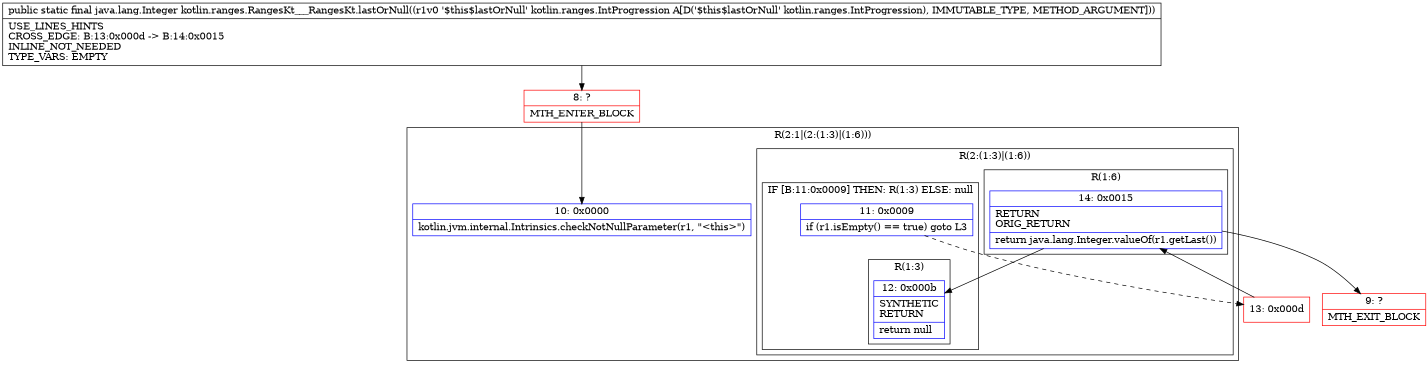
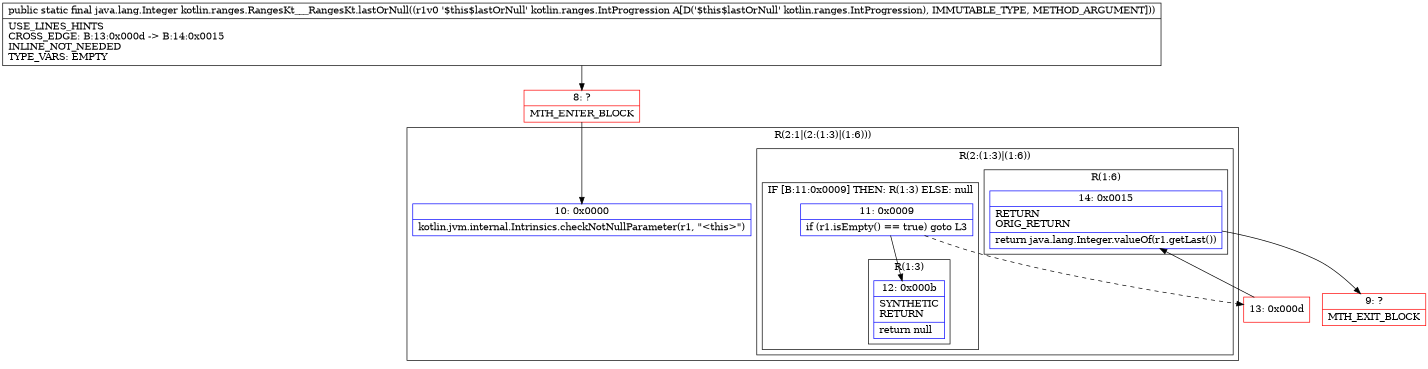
(997, 269) -> (895, 255)
